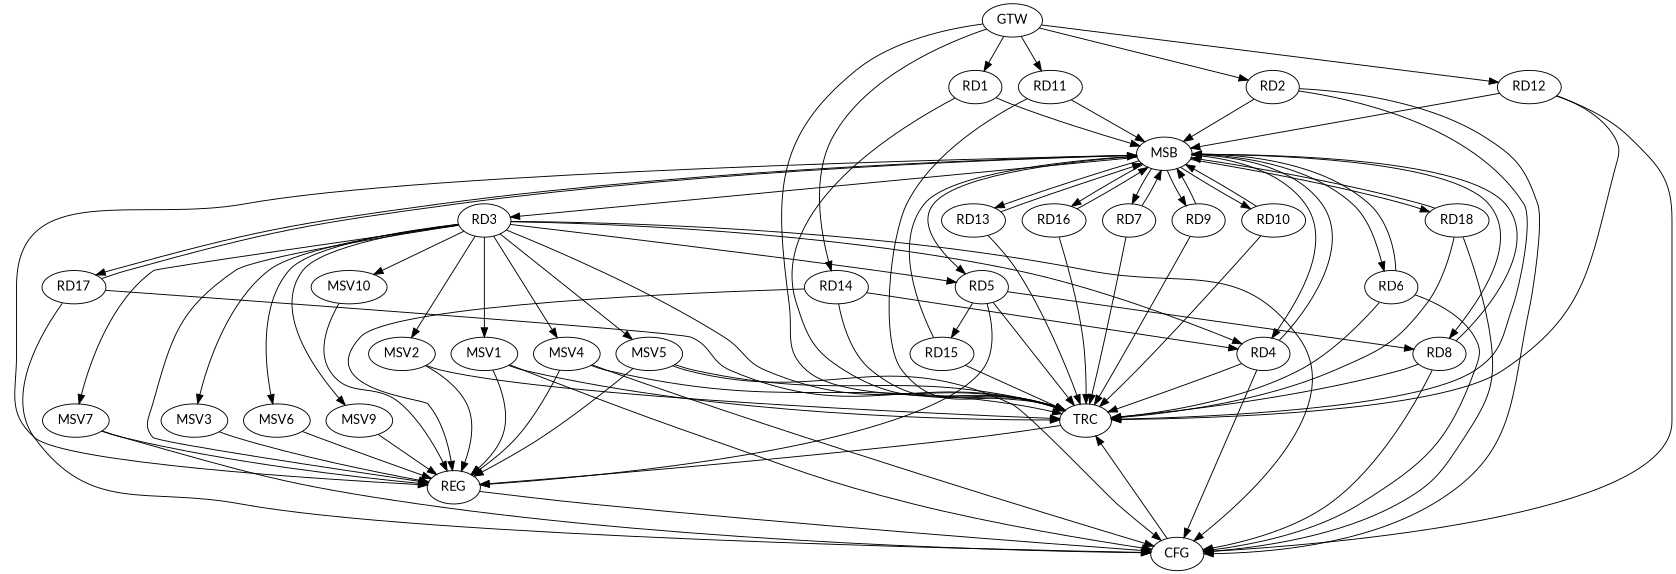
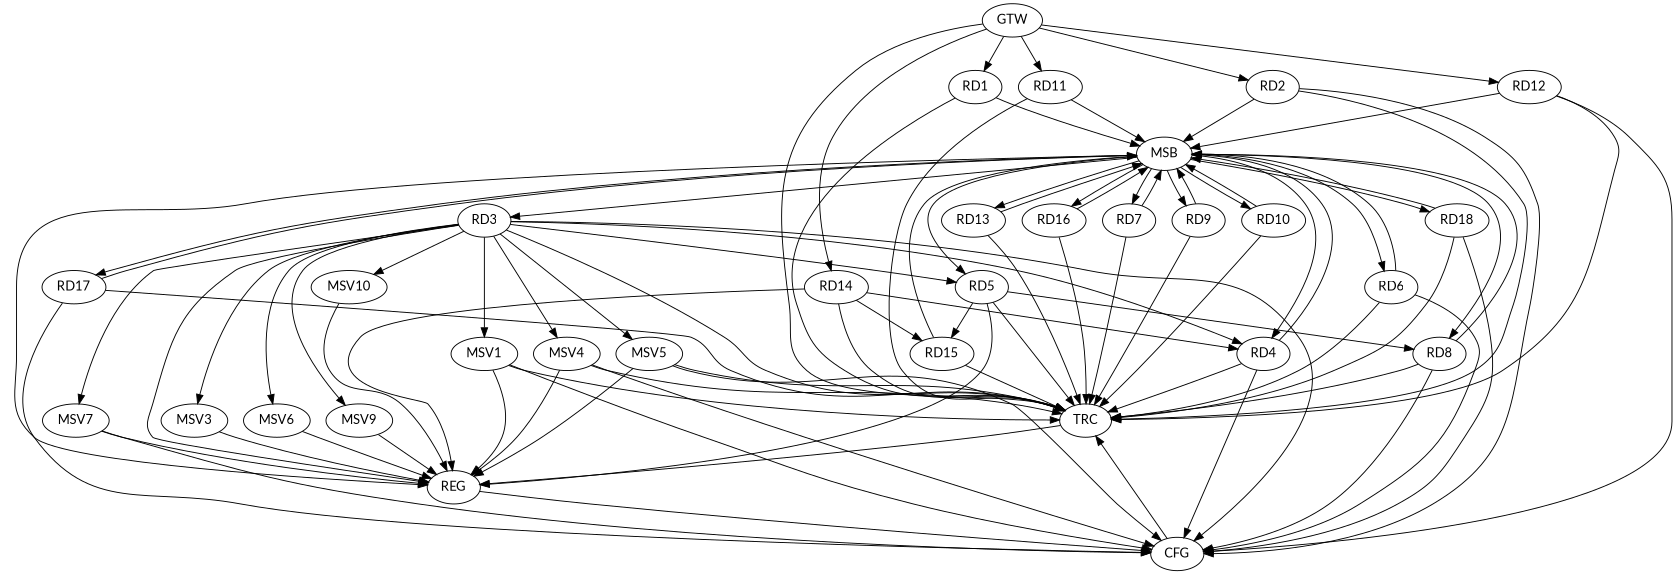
none -> (884, 317)
(402, 354) -> none
